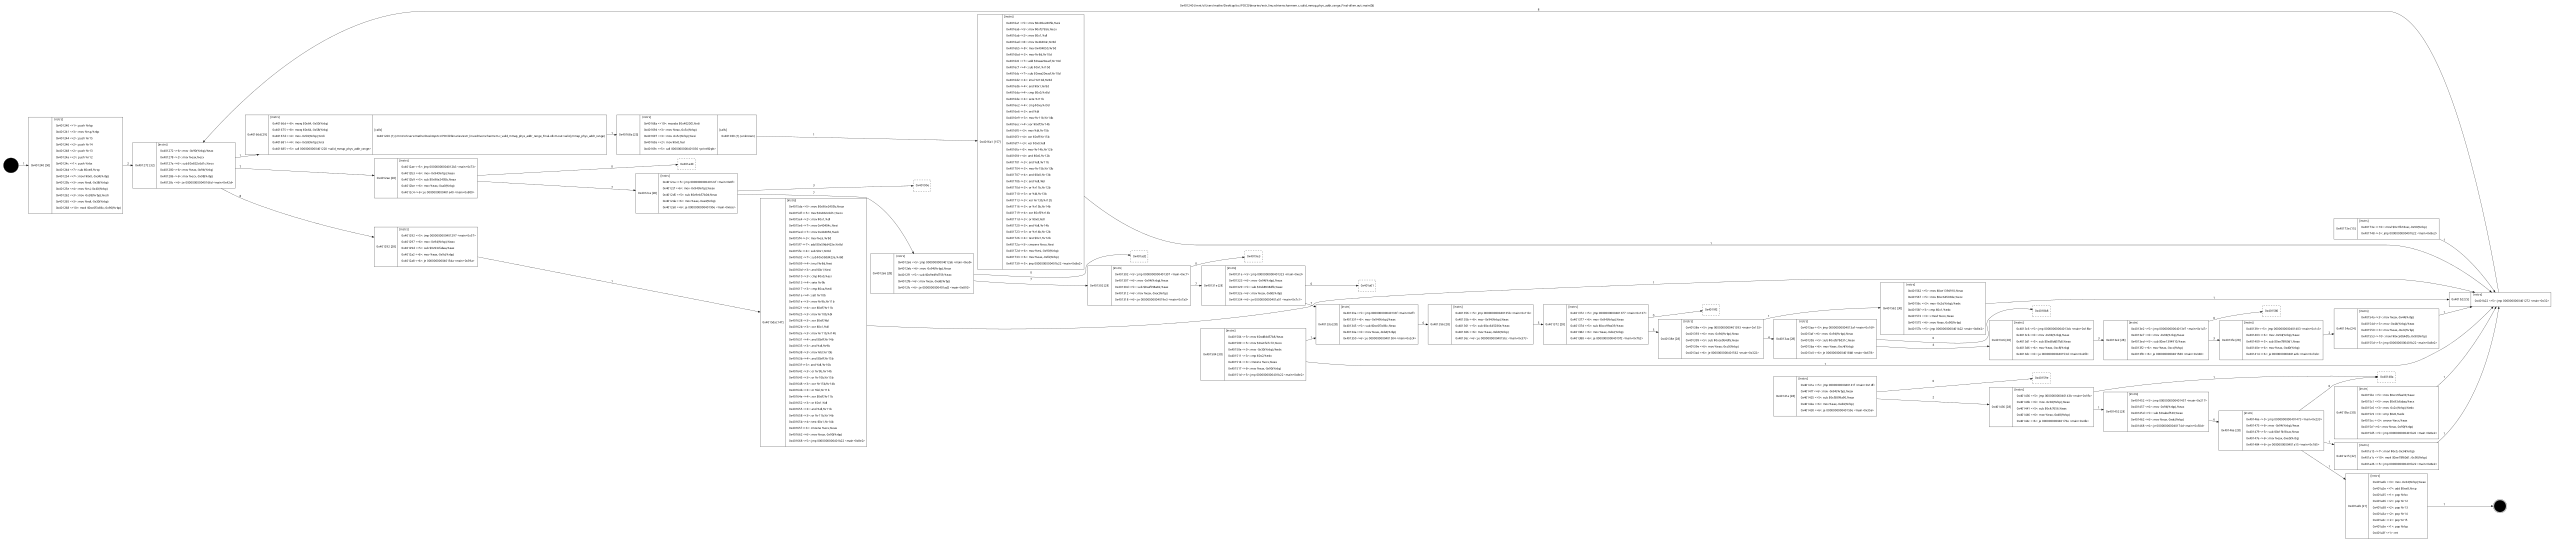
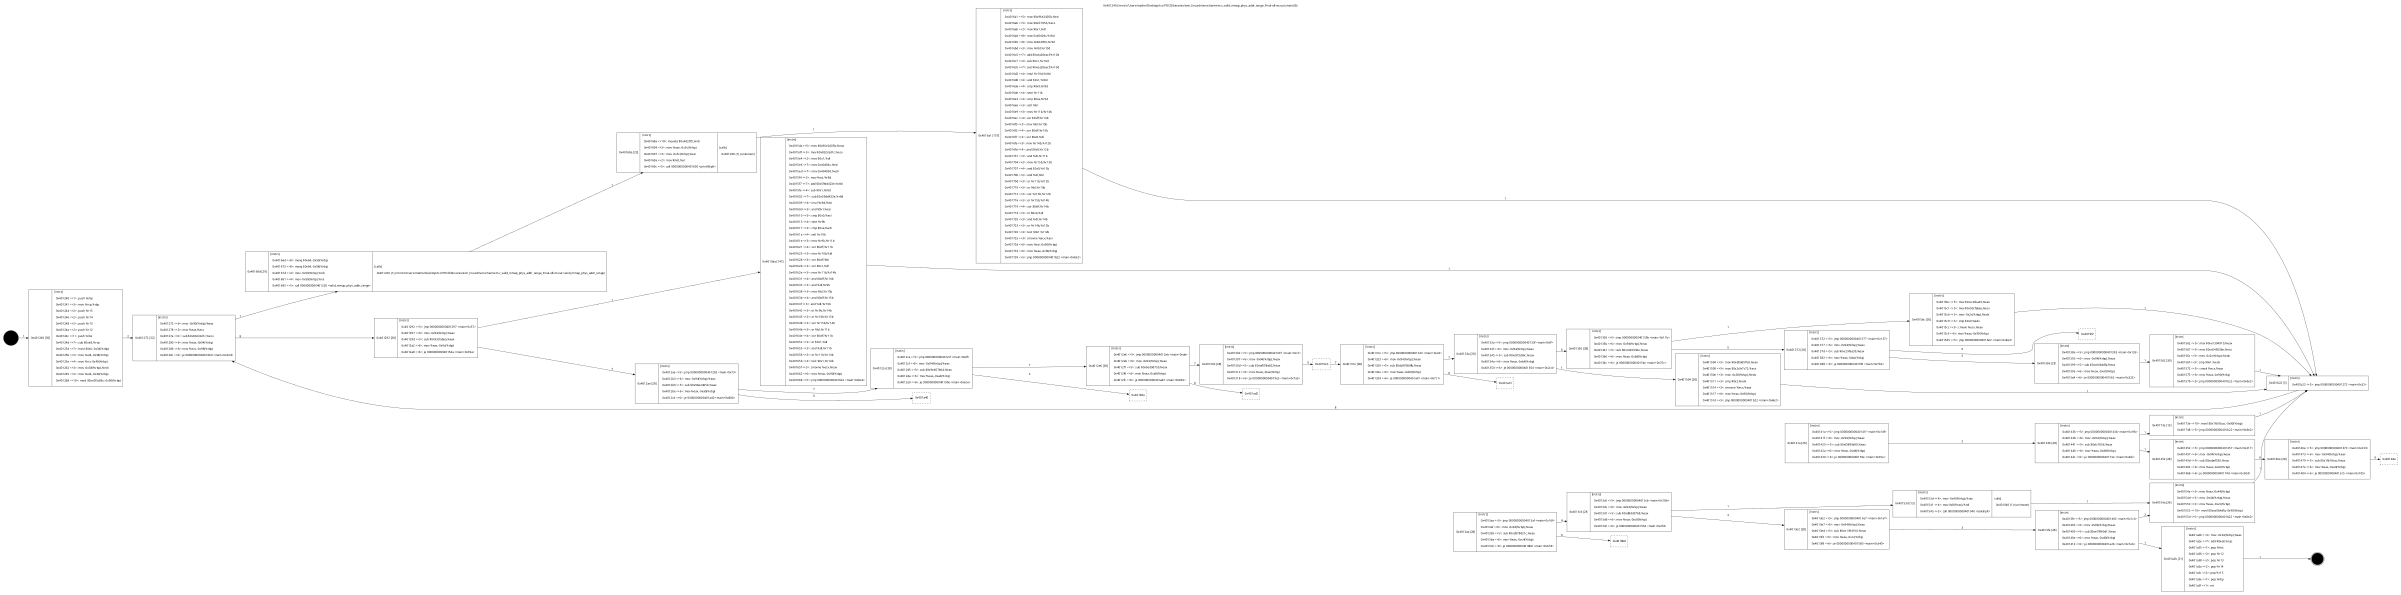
(304, 172) -> (555, 361)
(1195, 286) -> (1334, 364)
(2271, 311) -> none
none -> (1789, 328)
(1310, 339) -> (1614, 376)
(1768, 339) -> none
(2041, 378) -> none
(2234, 378) -> (2144, 434)
(2387, 456) -> none
(2323, 464) -> (2149, 546)
none -> (1962, 504)
